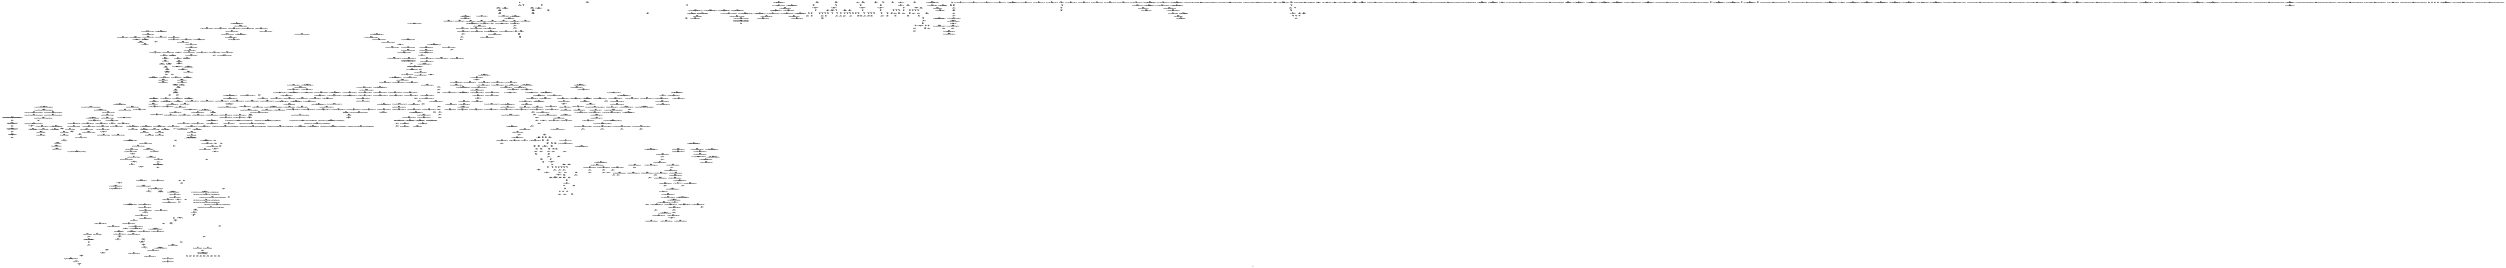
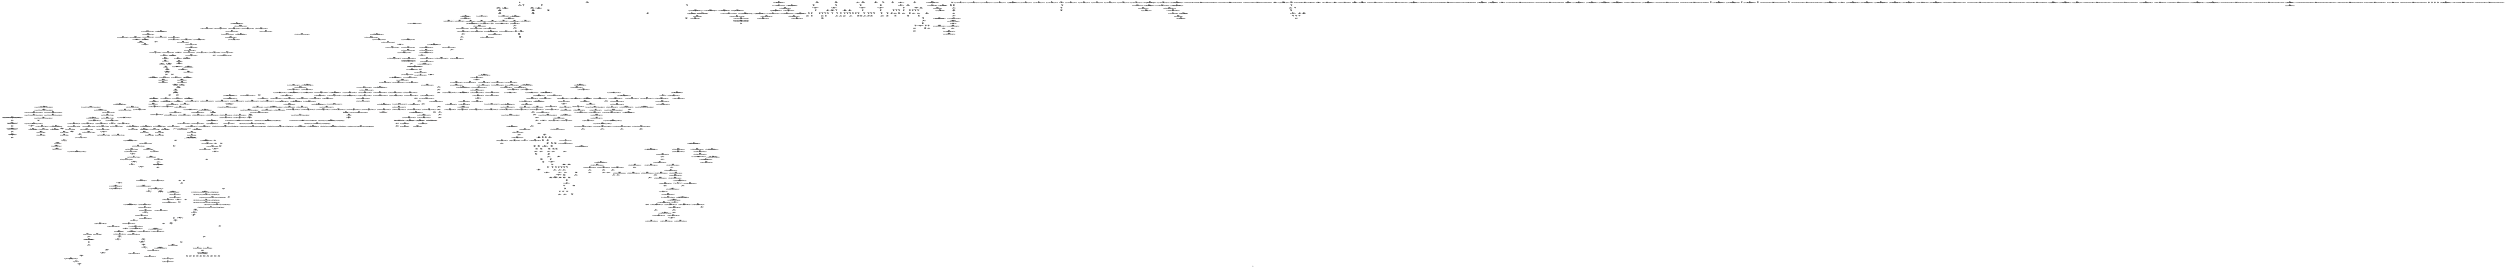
(245, 107) -> none
